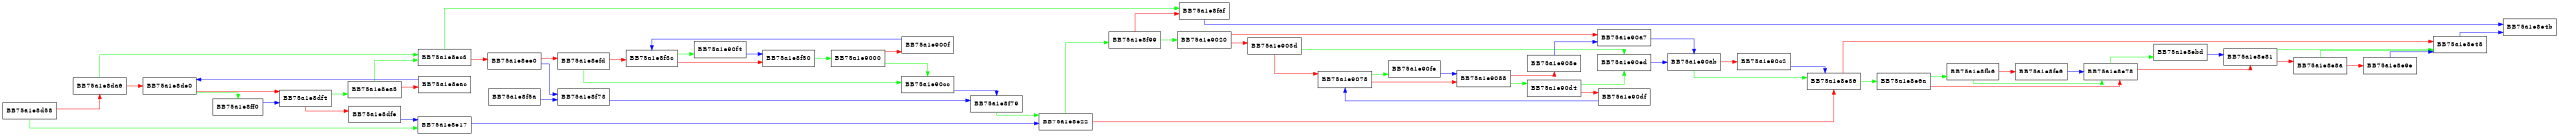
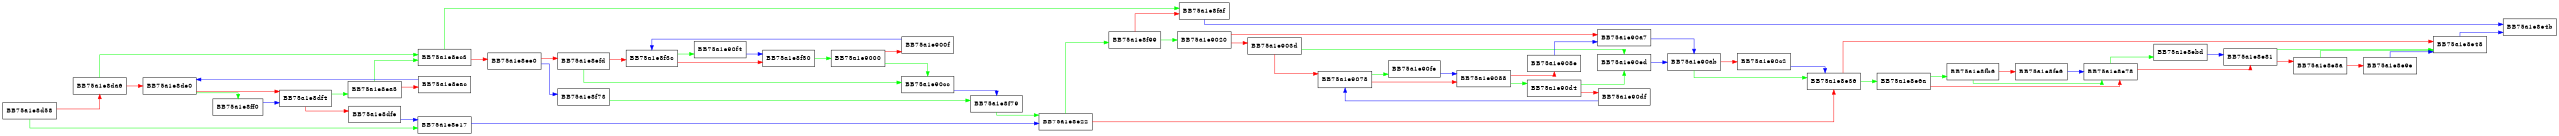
(514, 97) -> none
(788, 100) -> (788, 100)
